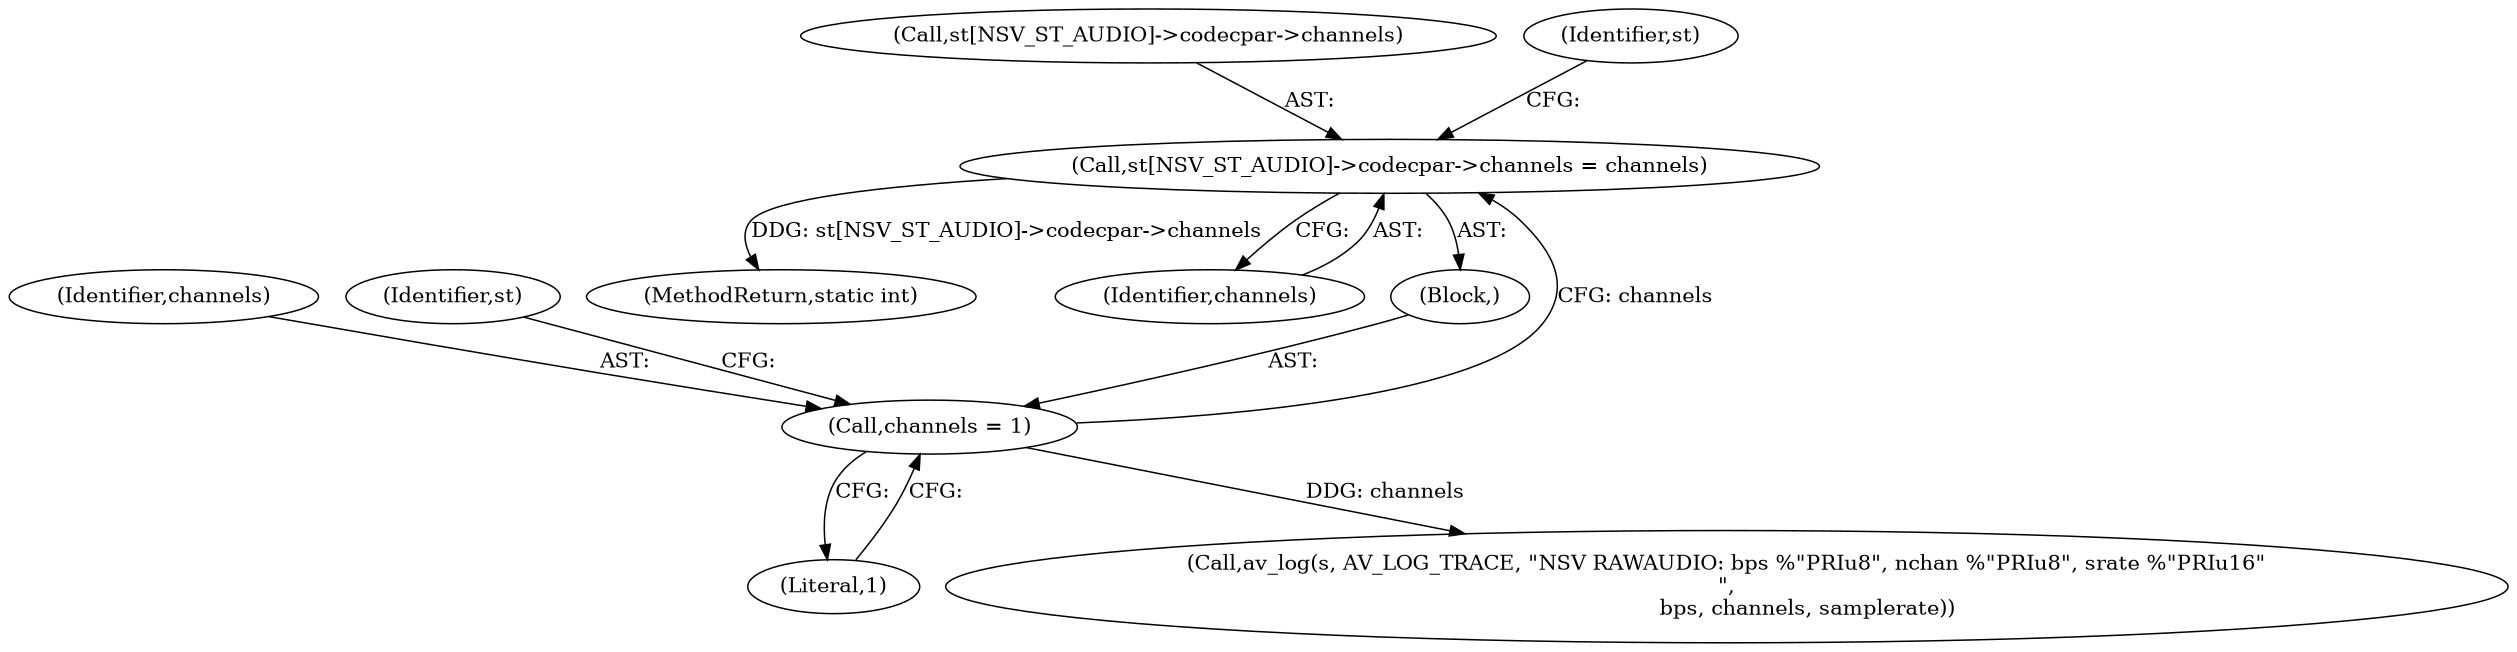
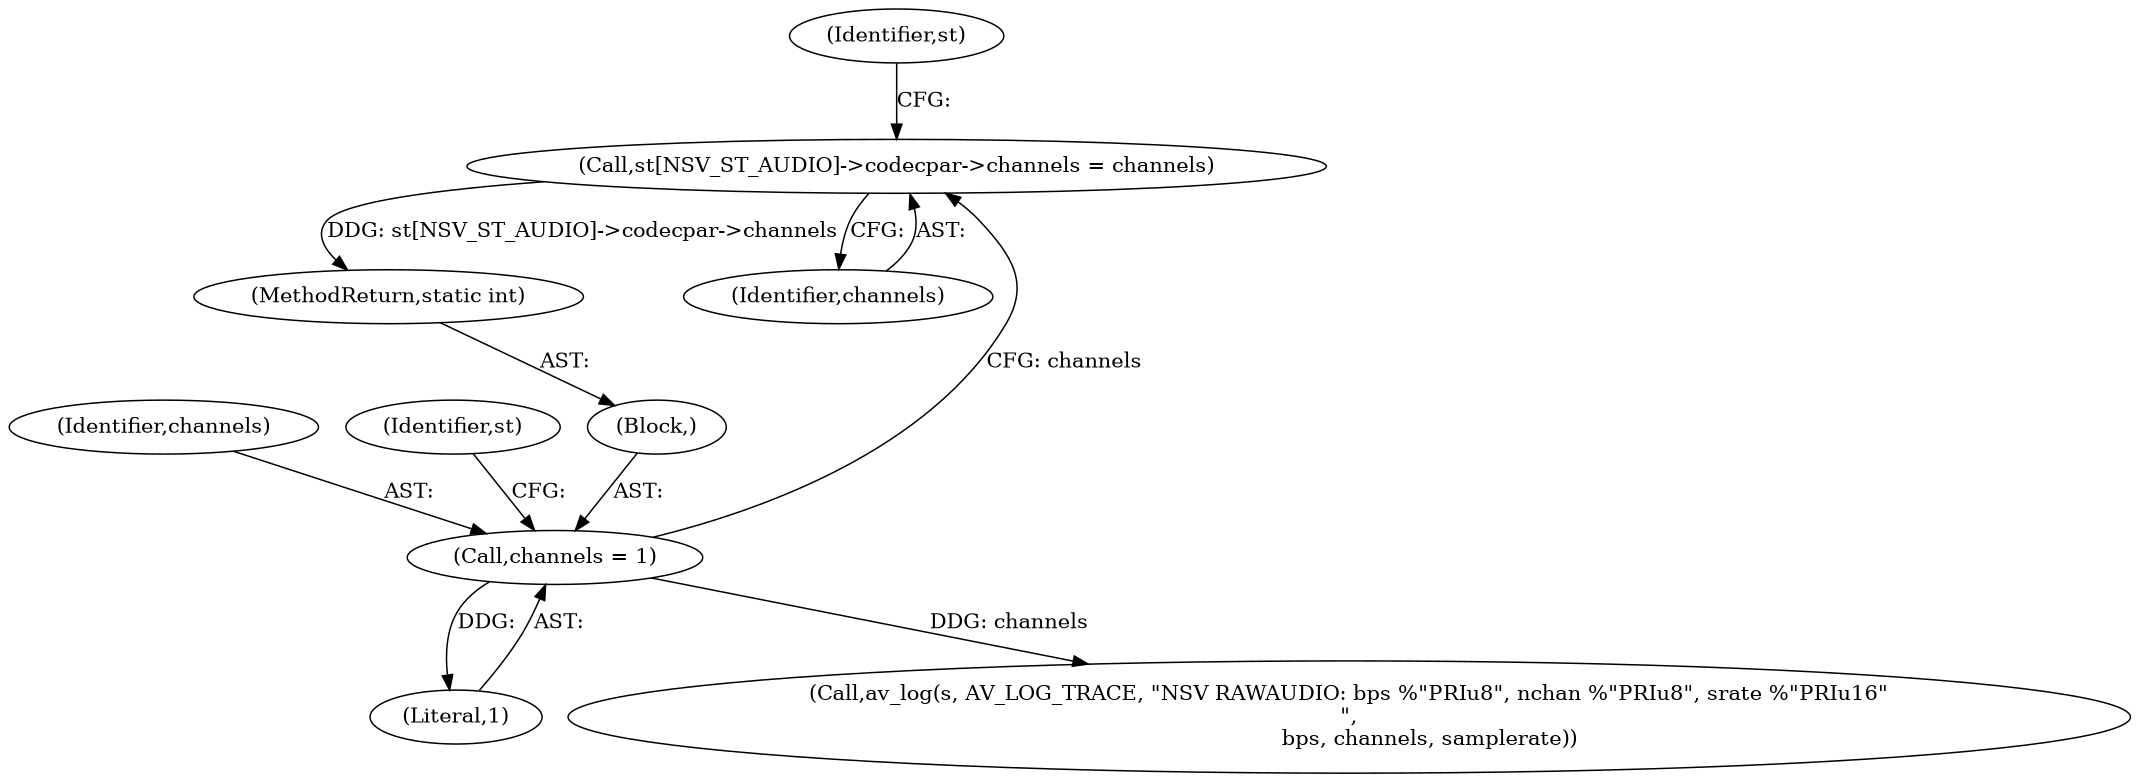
(1148, 36) -> none
(1448, 221) -> (520, 361)
(866, 492) -> (490, 623)
(939, 492) -> (562, 623)
